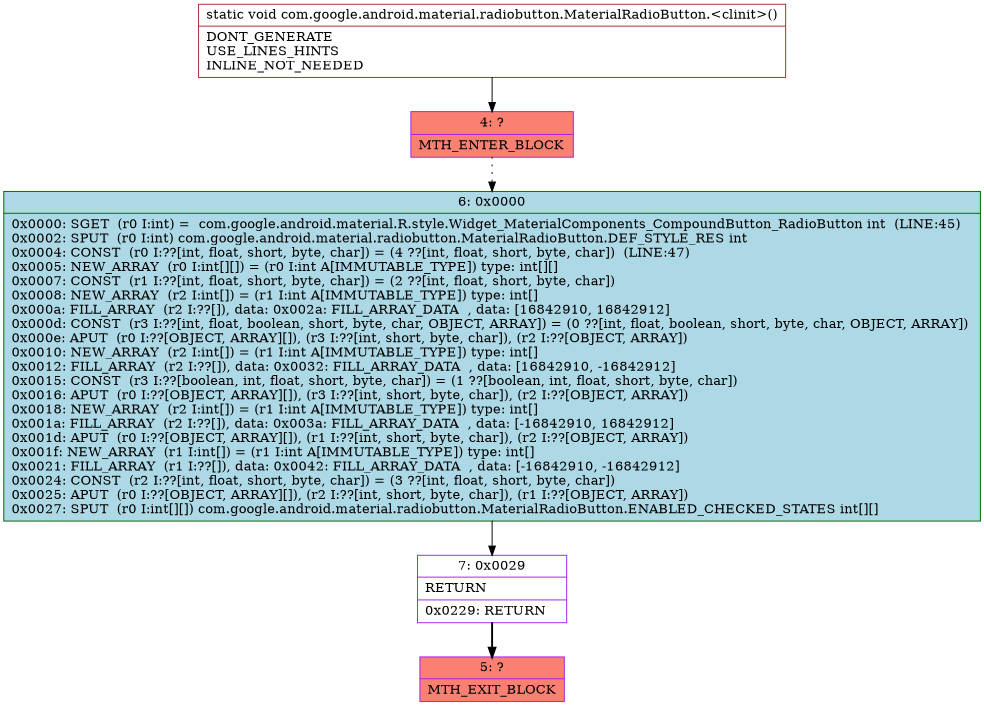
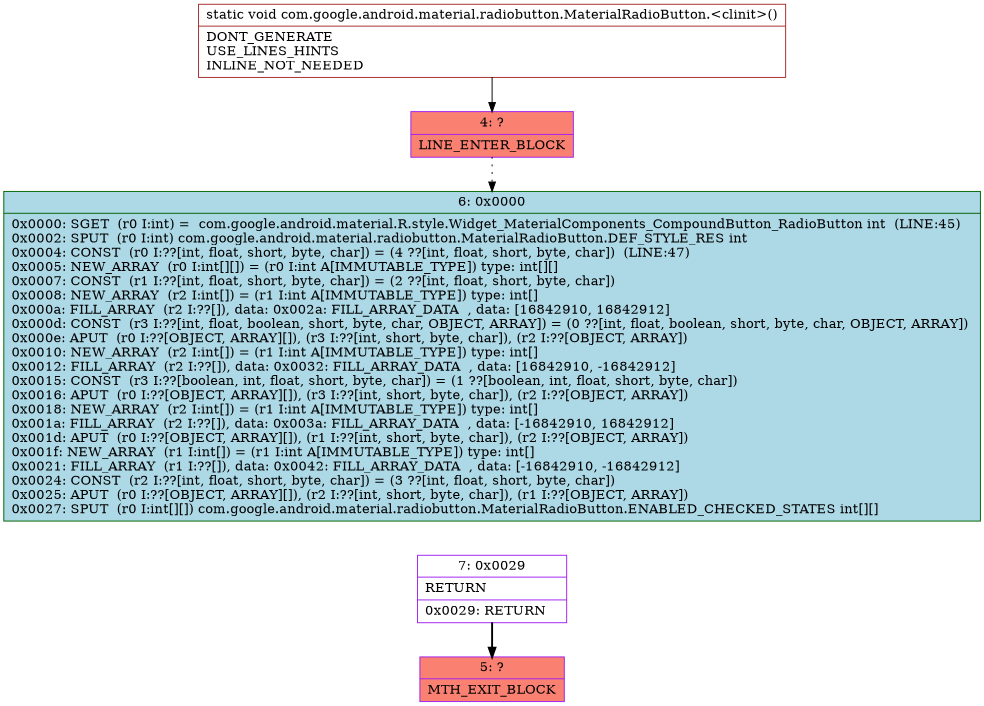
(492, 145) -> (492, 145)
(492, 533) -> none
(492, 611) -> (492, 611)
